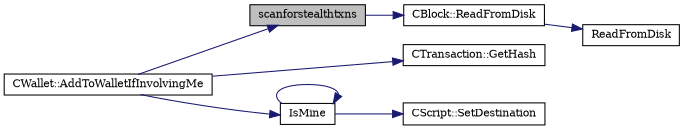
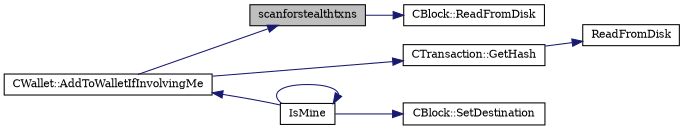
(558, 26) -> (559, 44)
(205, 106) -> (252, 99)
(474, 114) -> (474, 114)
